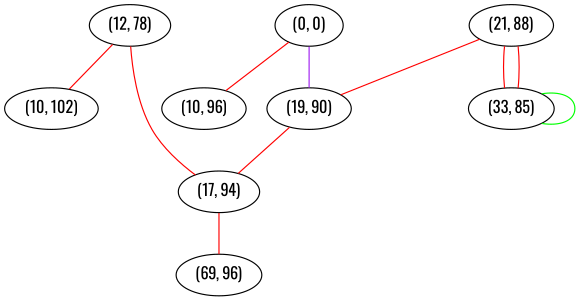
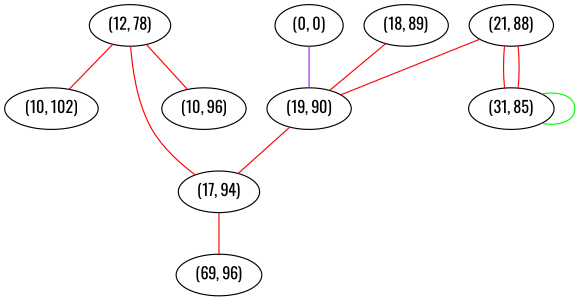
none -> (406, 25)
(257, 66) -> (167, 67)
(511, 109) -> (511, 109)
